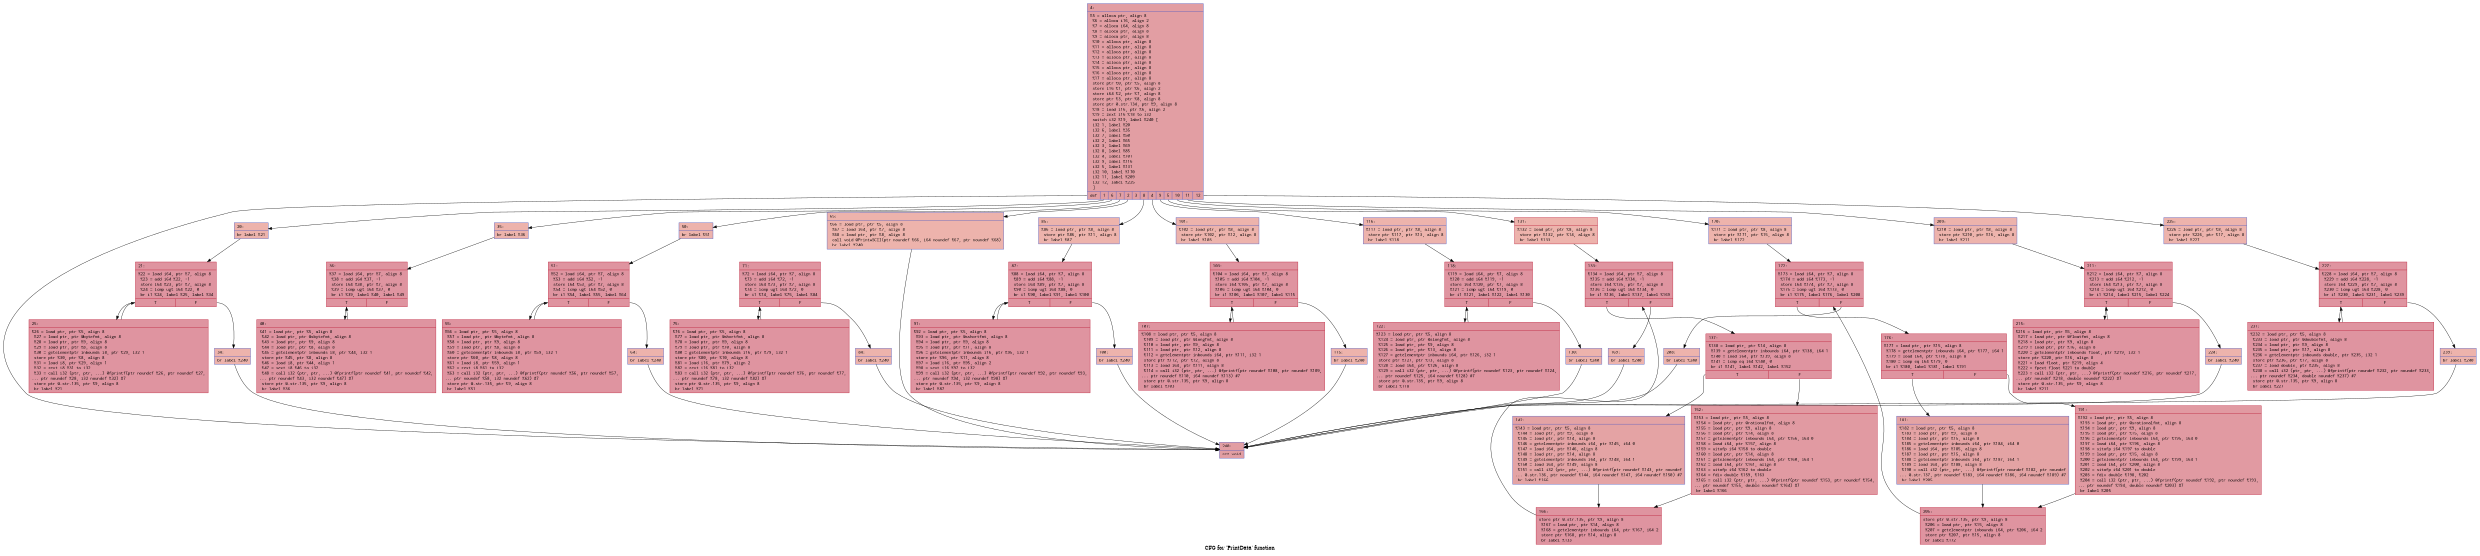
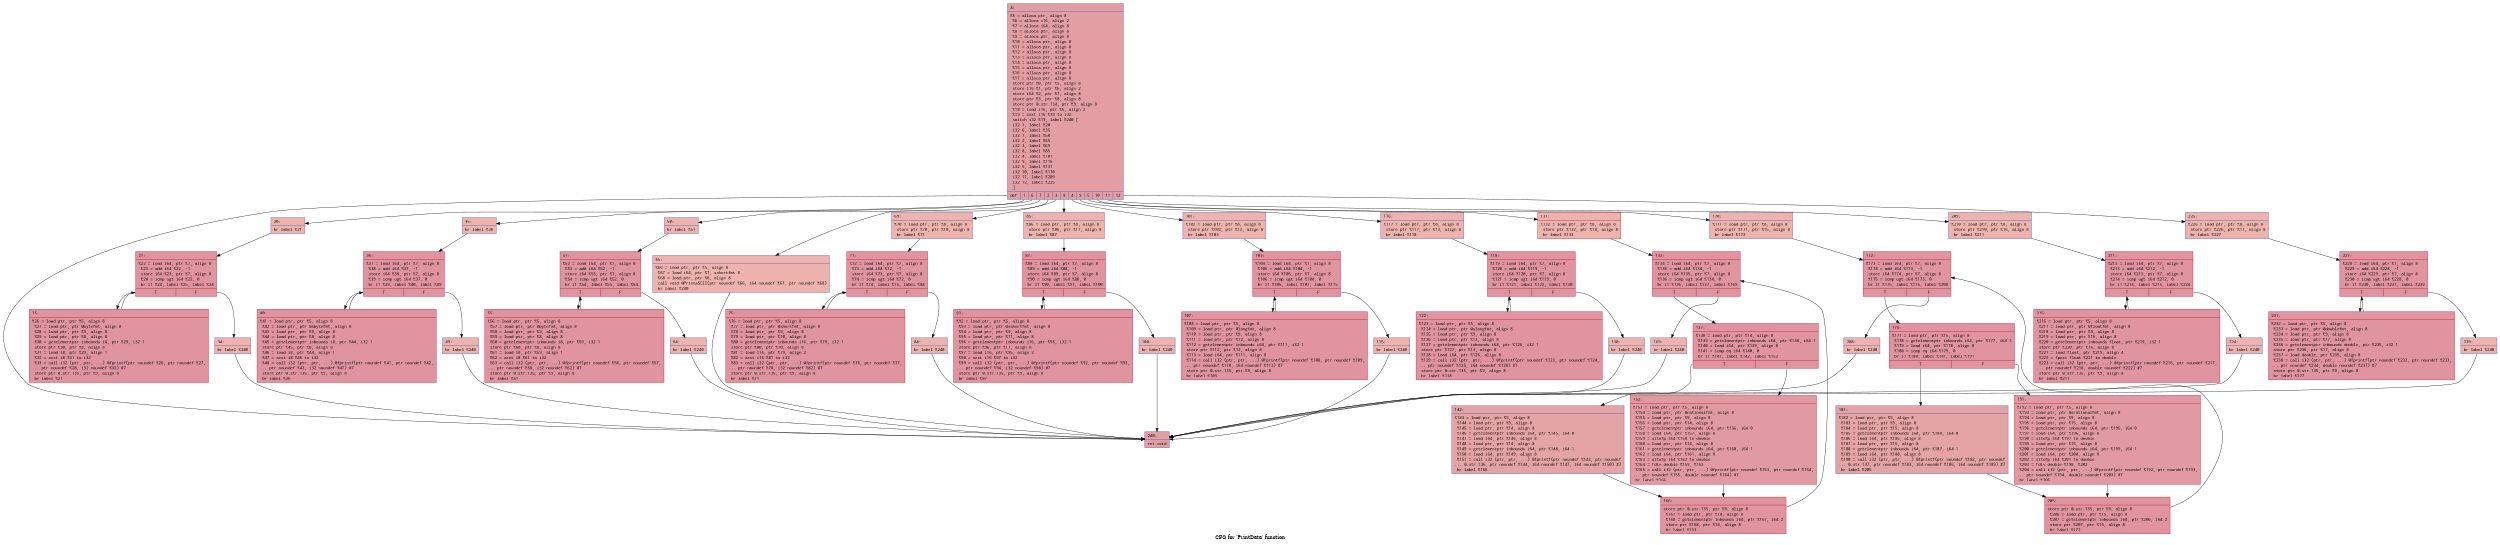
none -> (932, 226)
(868, 229) -> (698, 273)
none -> (461, 346)
